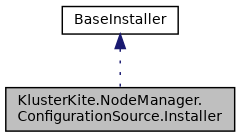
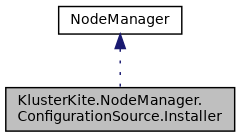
(120, 20) -> (120, 20)
